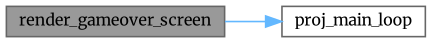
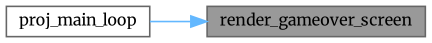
(245, 22) -> (170, 22)
